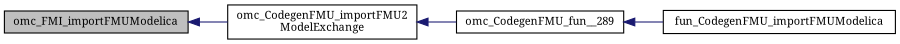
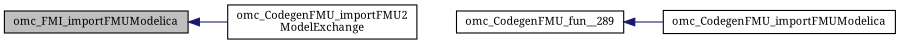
(442, 22) -> none
(779, 22) -> (779, 22)
